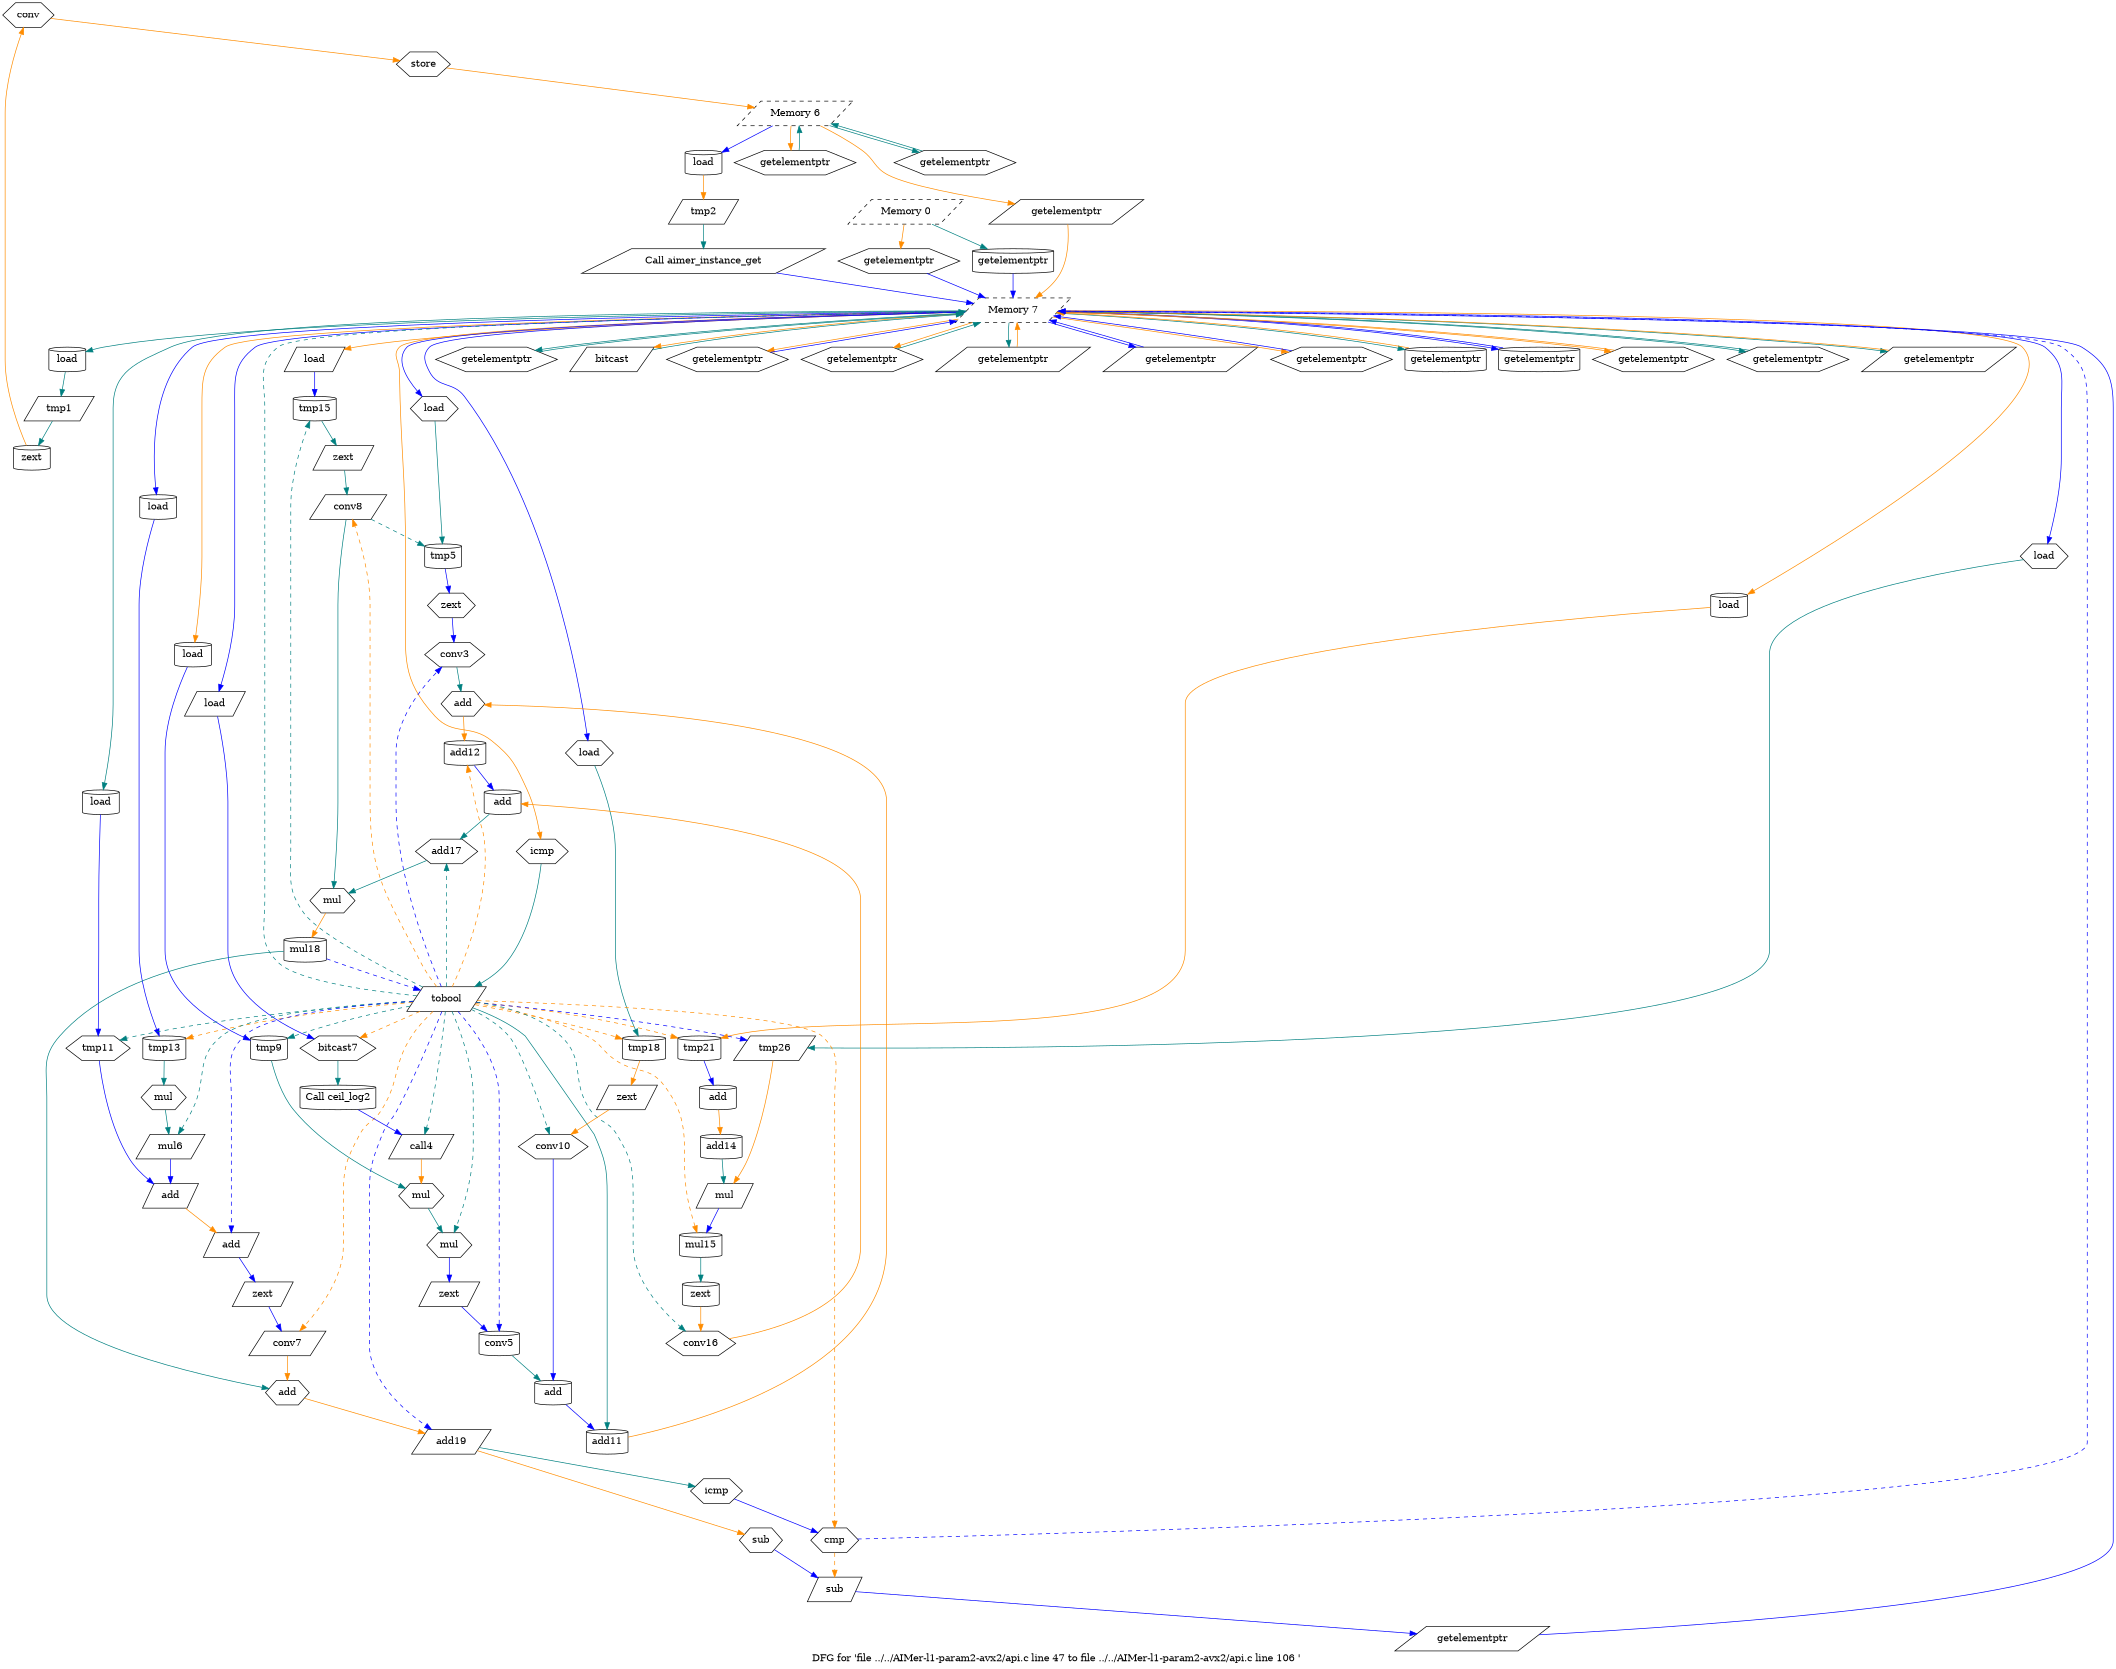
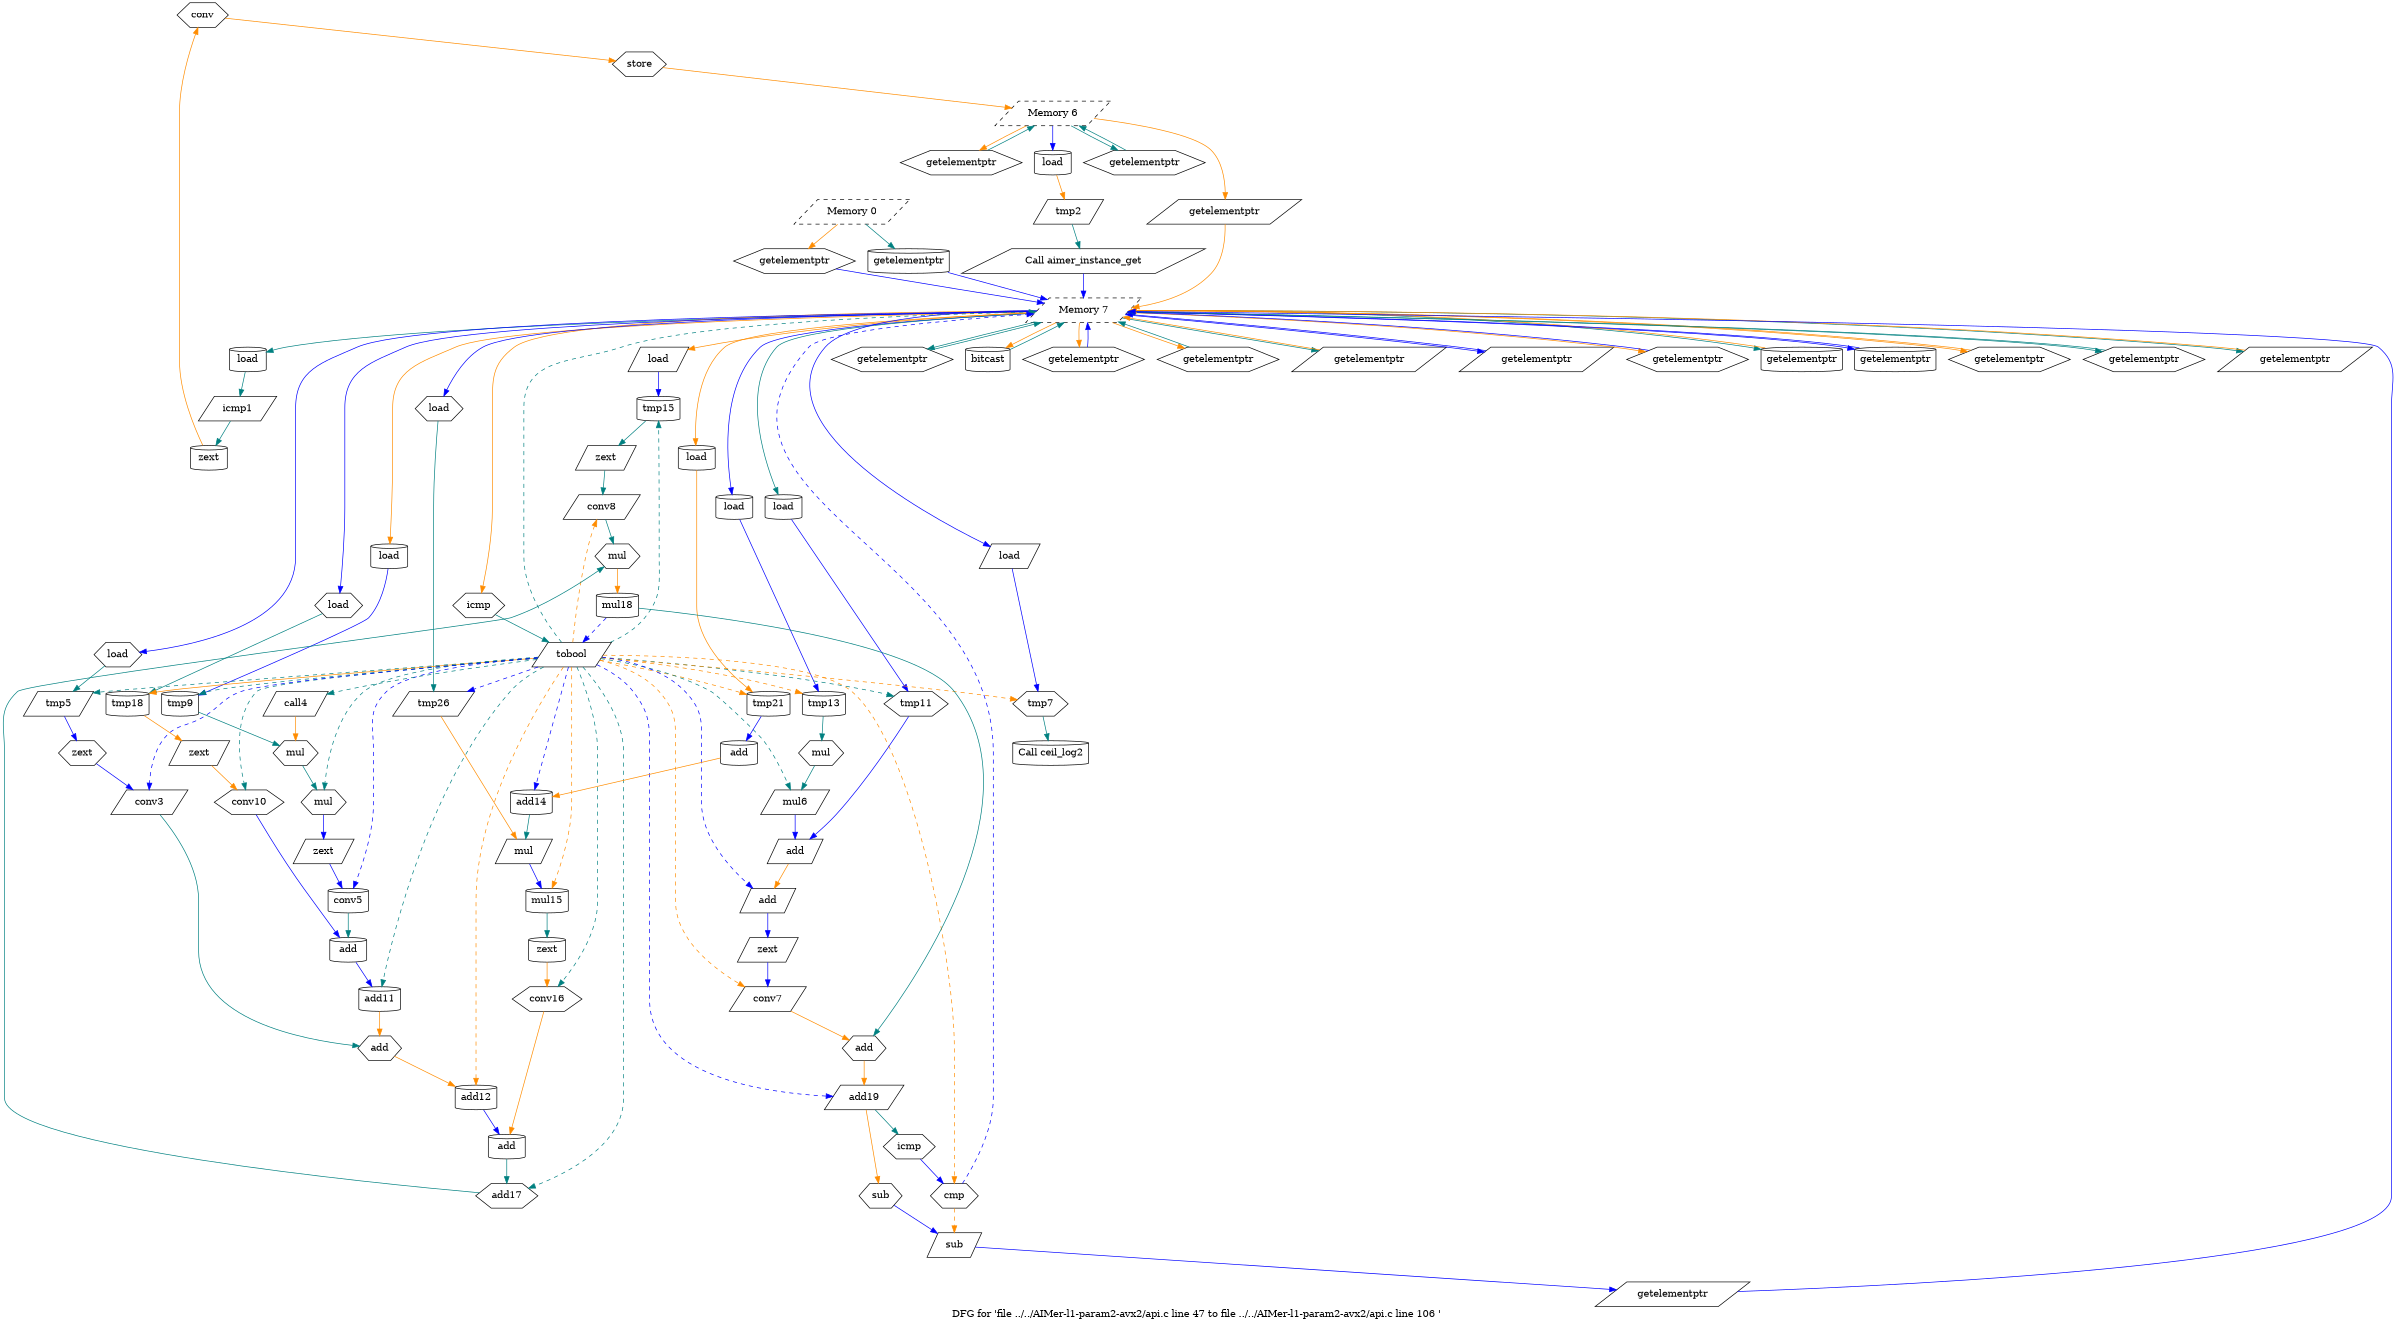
(612, 359) -> (988, 359)
(59, 409) -> (238, 409)
(395, 531) -> (319, 675)
(443, 556) -> (59, 704)
(455, 655) -> (149, 802)
none -> (552, 725)
(577, 1026) -> (347, 674)
(338, 1048) -> (1040, 704)
(378, 1121) -> none
(607, 1187) -> (438, 809)
